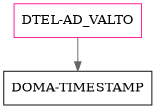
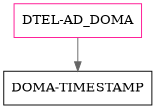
(78, 21) -> (78, 21)
